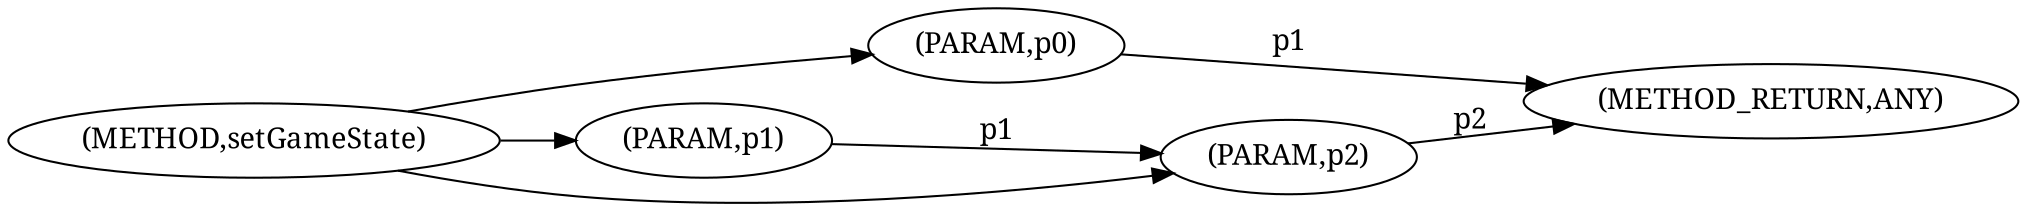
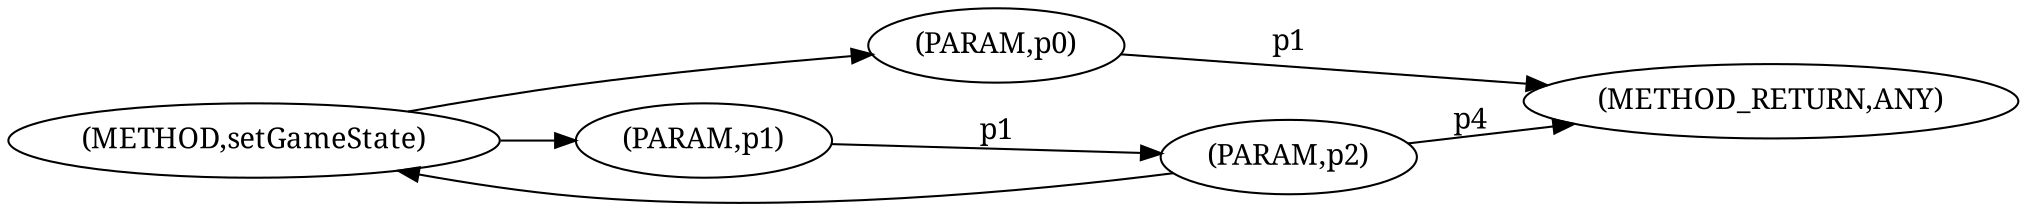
(1470, 121) -> (1470, 121)
(775, 202) -> (796, 202)
